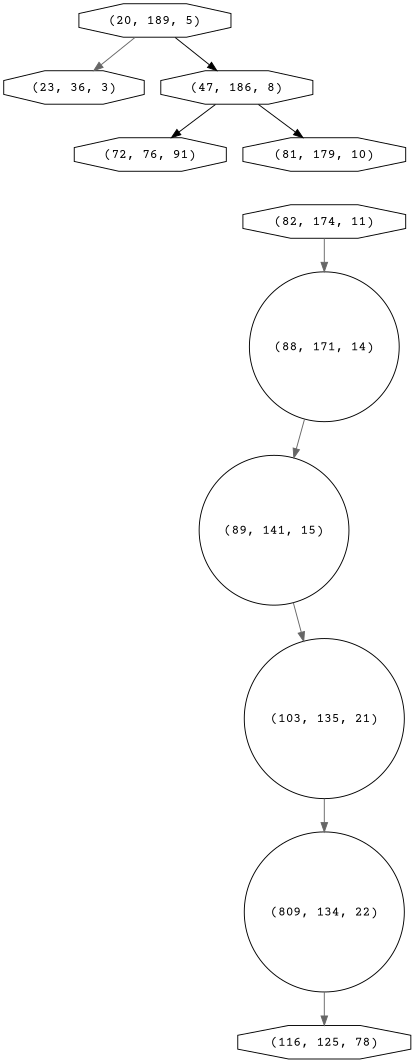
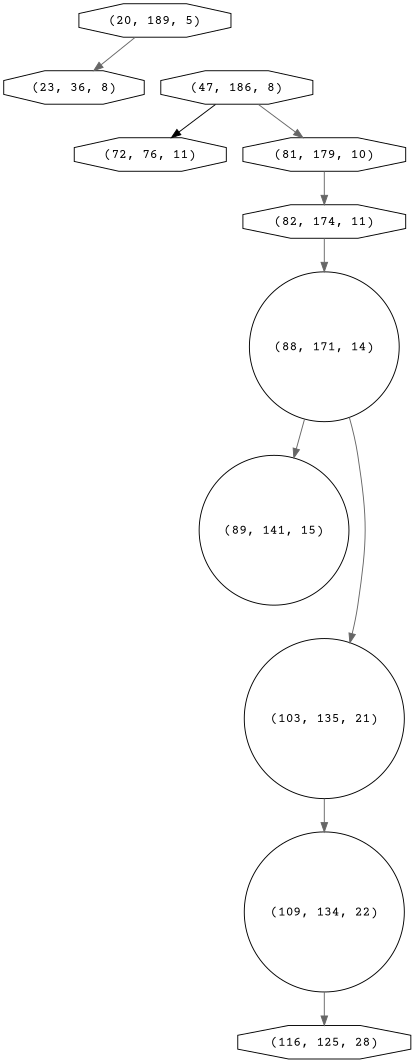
(192, 51) -> none
(74, 87) -> (74, 87)
(277, 118) -> (277, 118)
(150, 155) -> (150, 155)
none -> (324, 183)
(297, 618) -> (365, 525)
(324, 912) -> (324, 912)
(324, 1042) -> (324, 1042)
